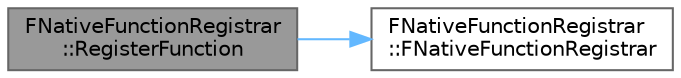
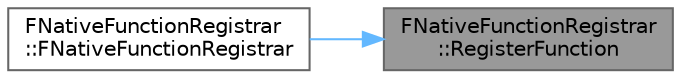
(324, 39) -> (336, 39)
